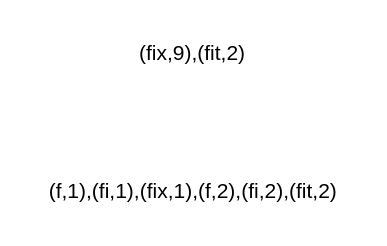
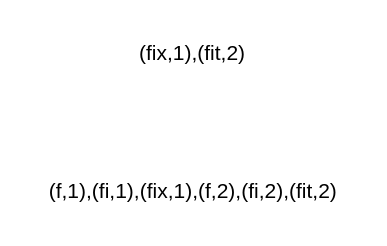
(193, 53) -> (193, 53)
